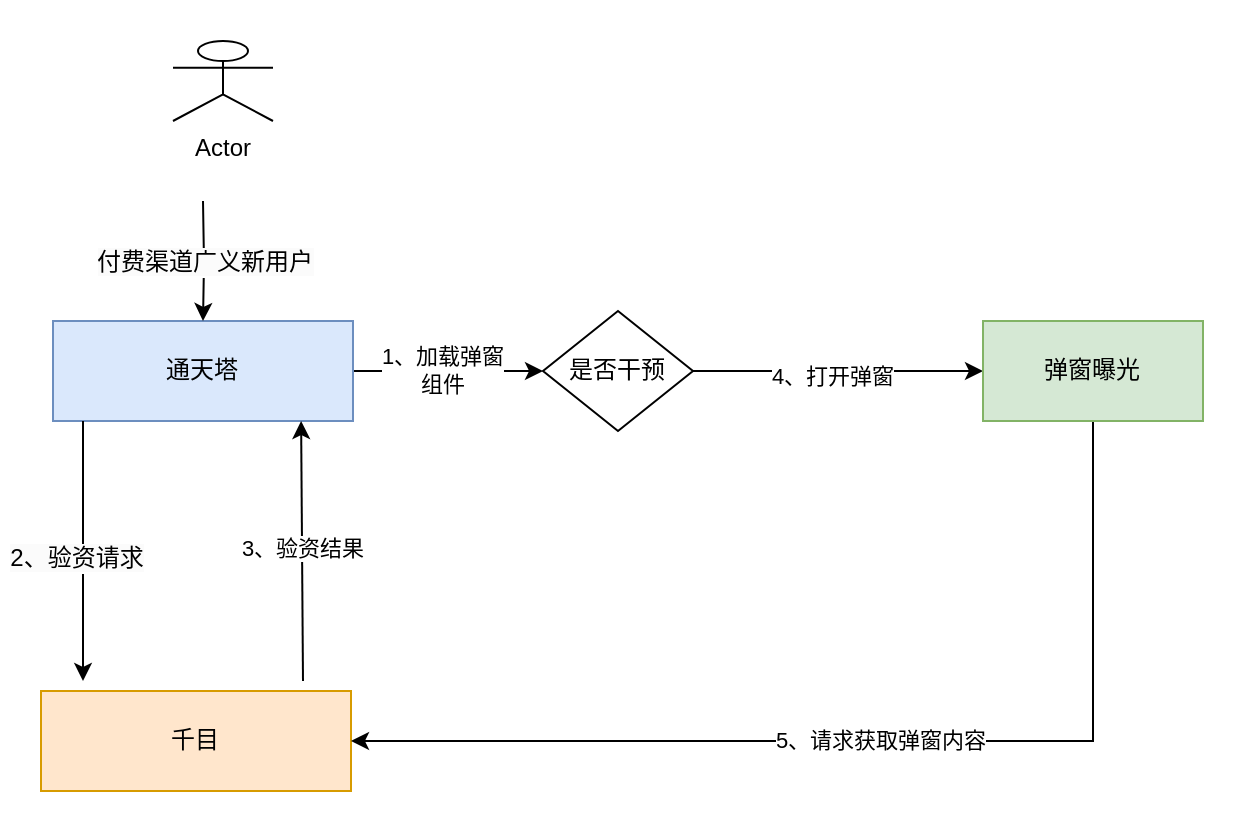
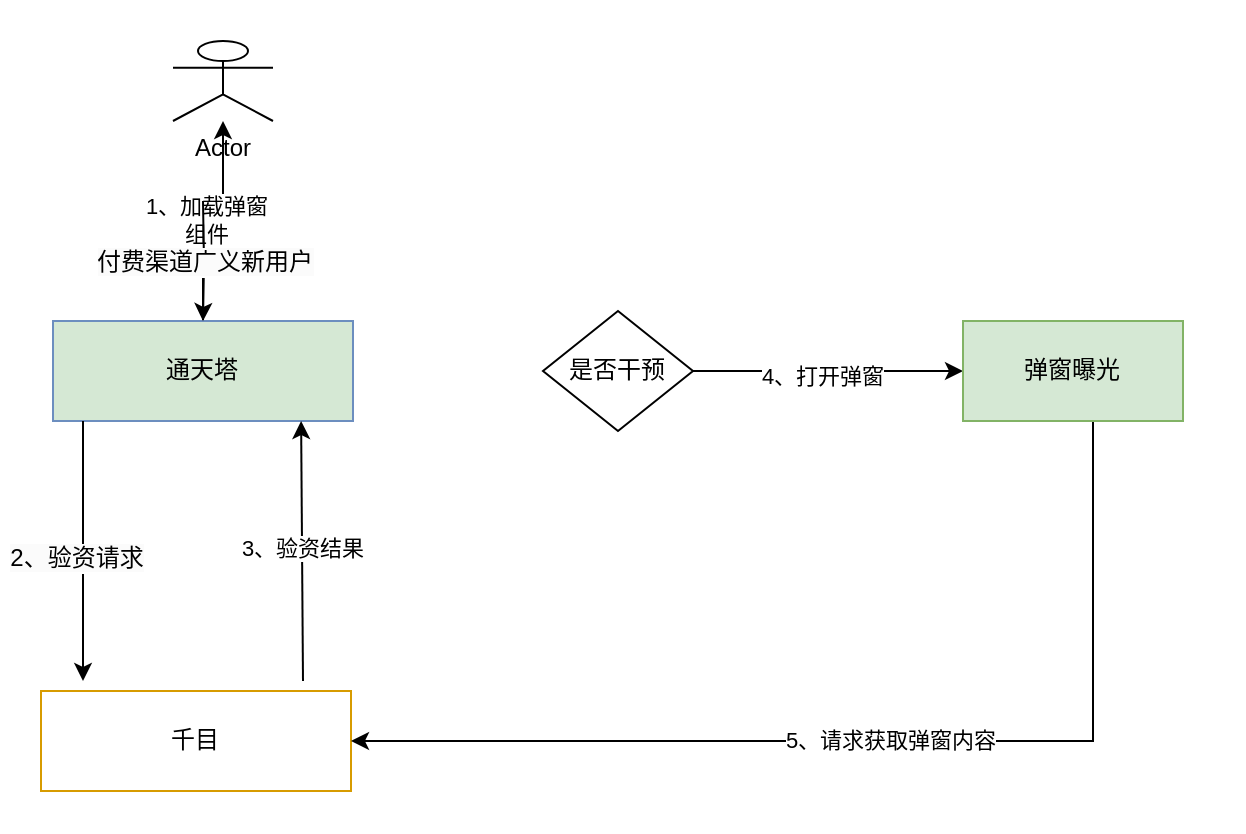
(203, 371) -> (203, 371)
(368, 371) -> (223, 176)
(1093, 371) -> (1073, 371)
(196, 741) -> (196, 741)
